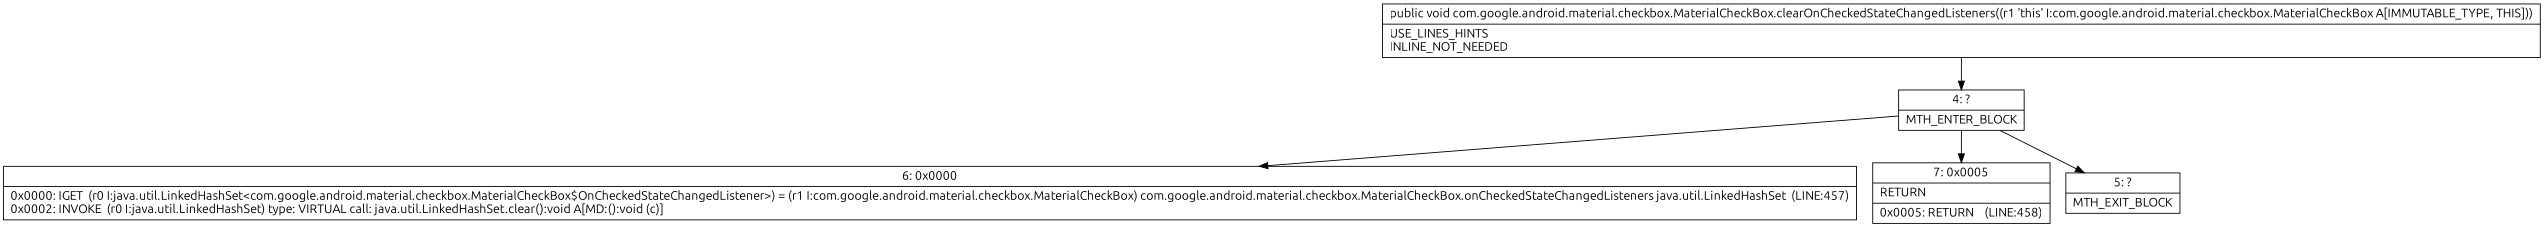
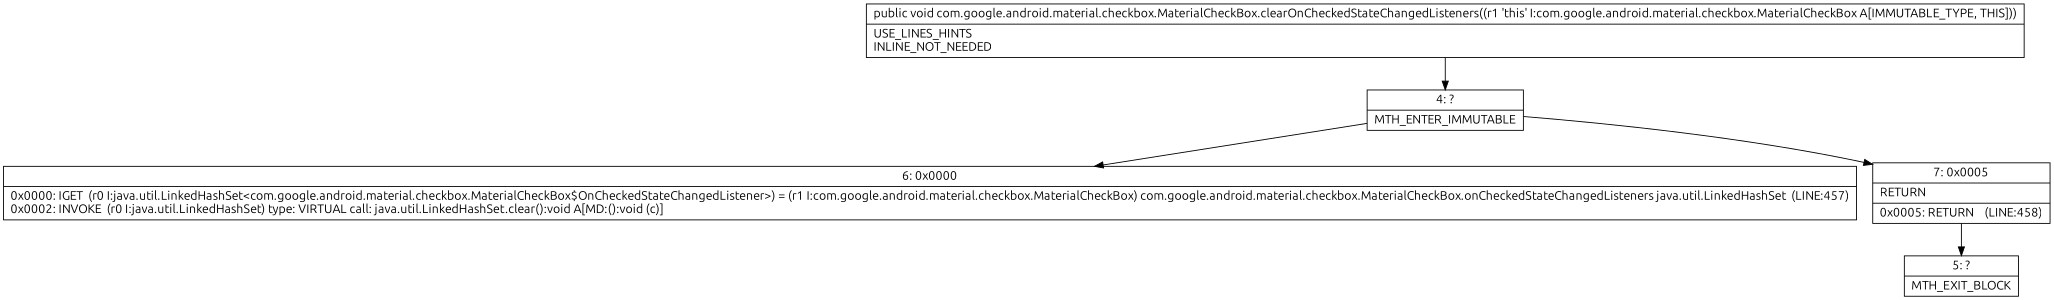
(1961, 120) -> (1445, 120)
(2038, 150) -> (1961, 235)
